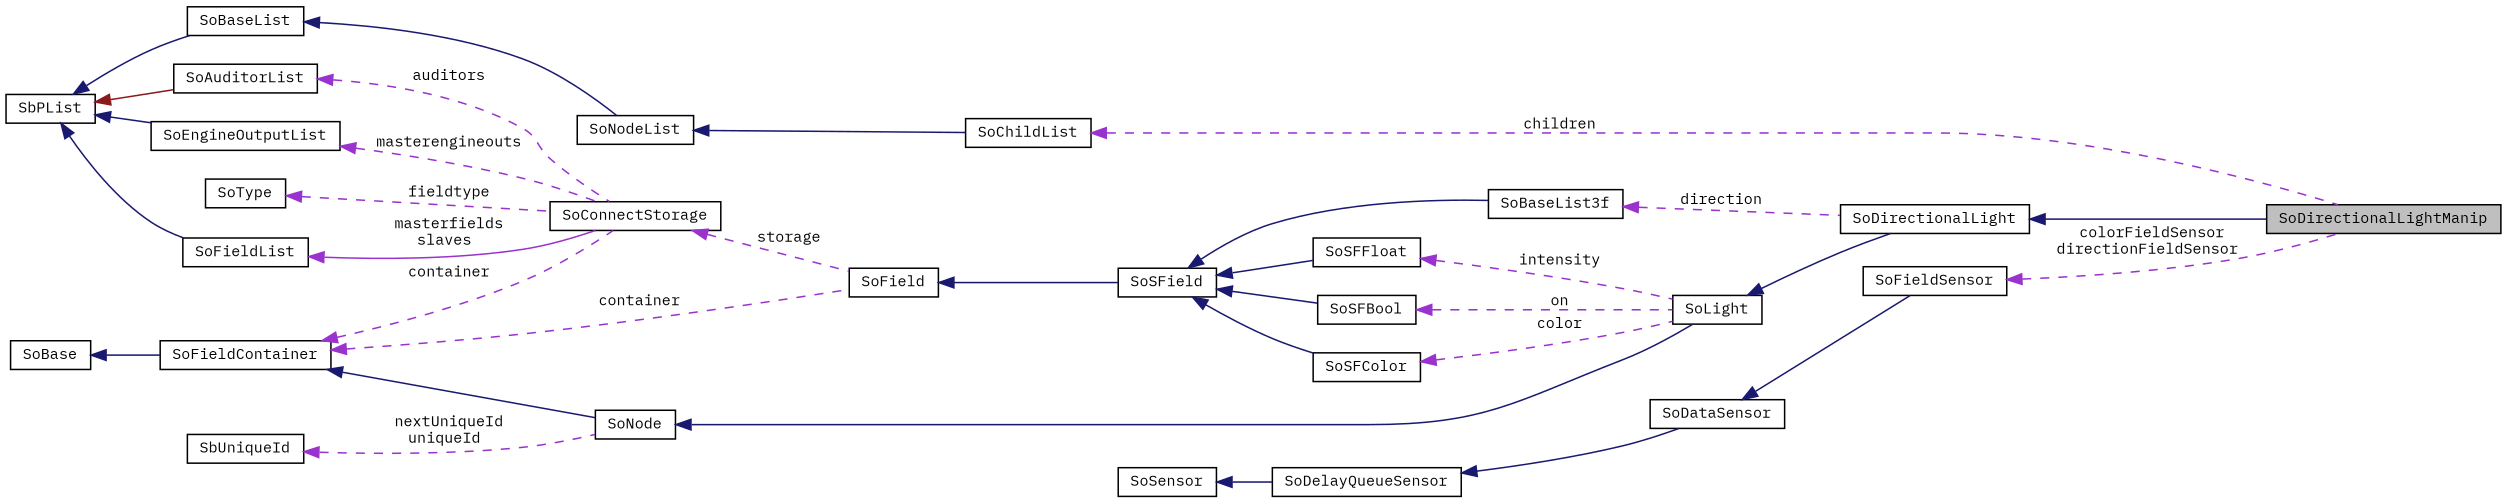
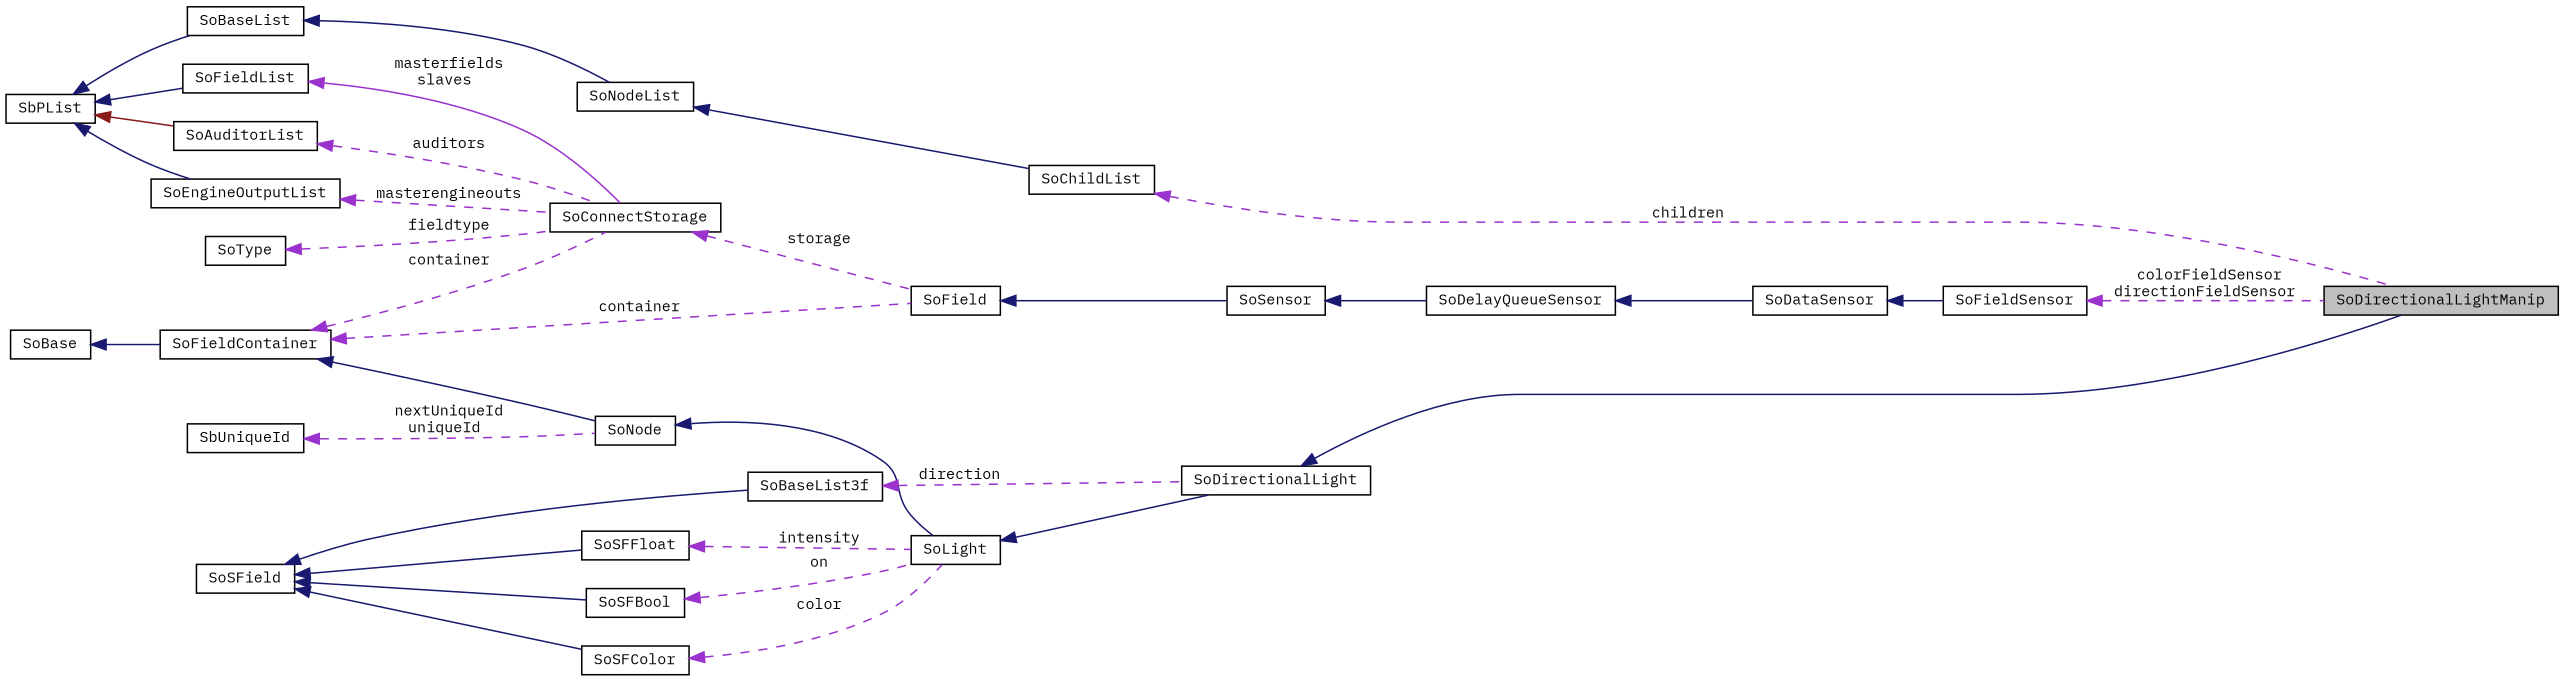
(1036, 283) -> (1121, 301)
